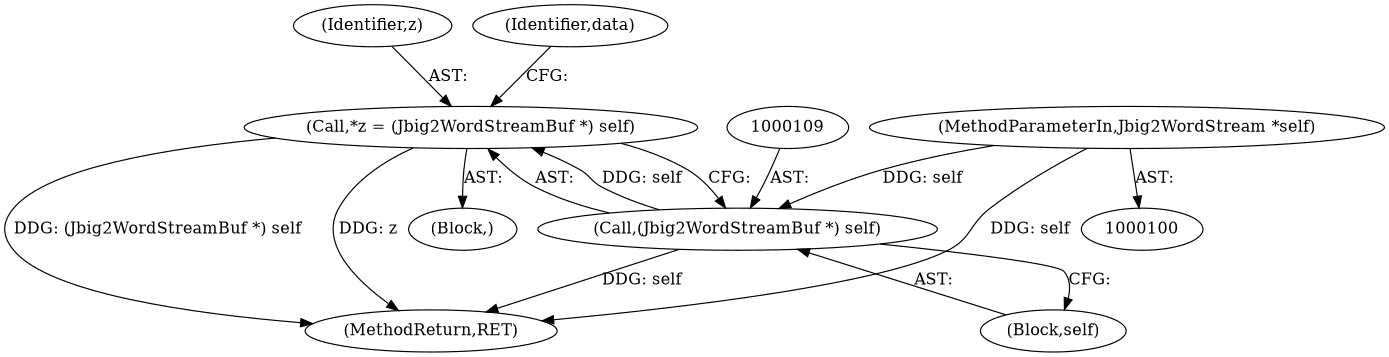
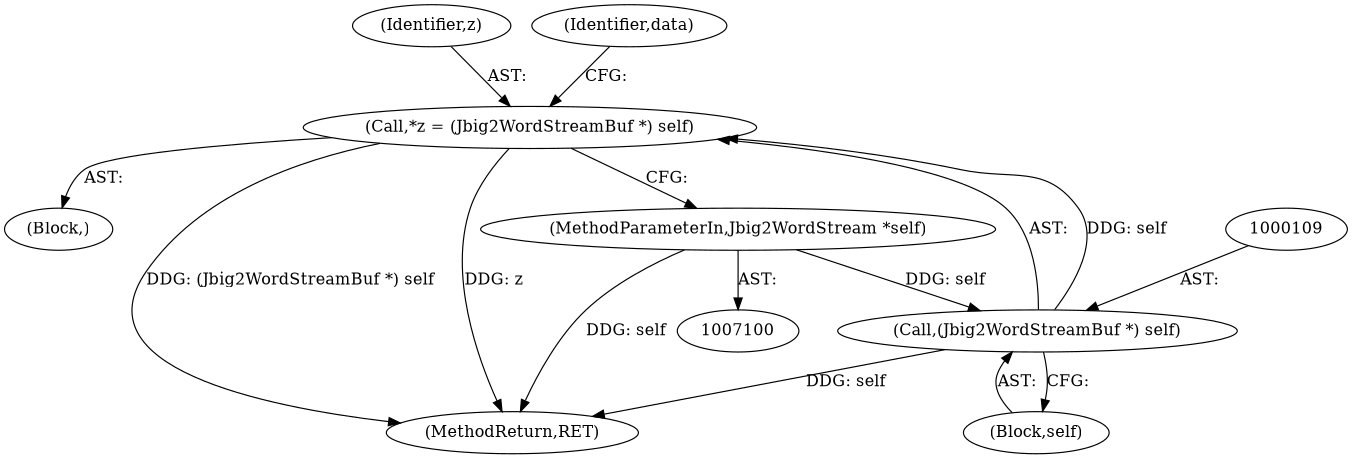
(675, 163) -> (629, 176)
(1142, 229) -> (738, 331)
